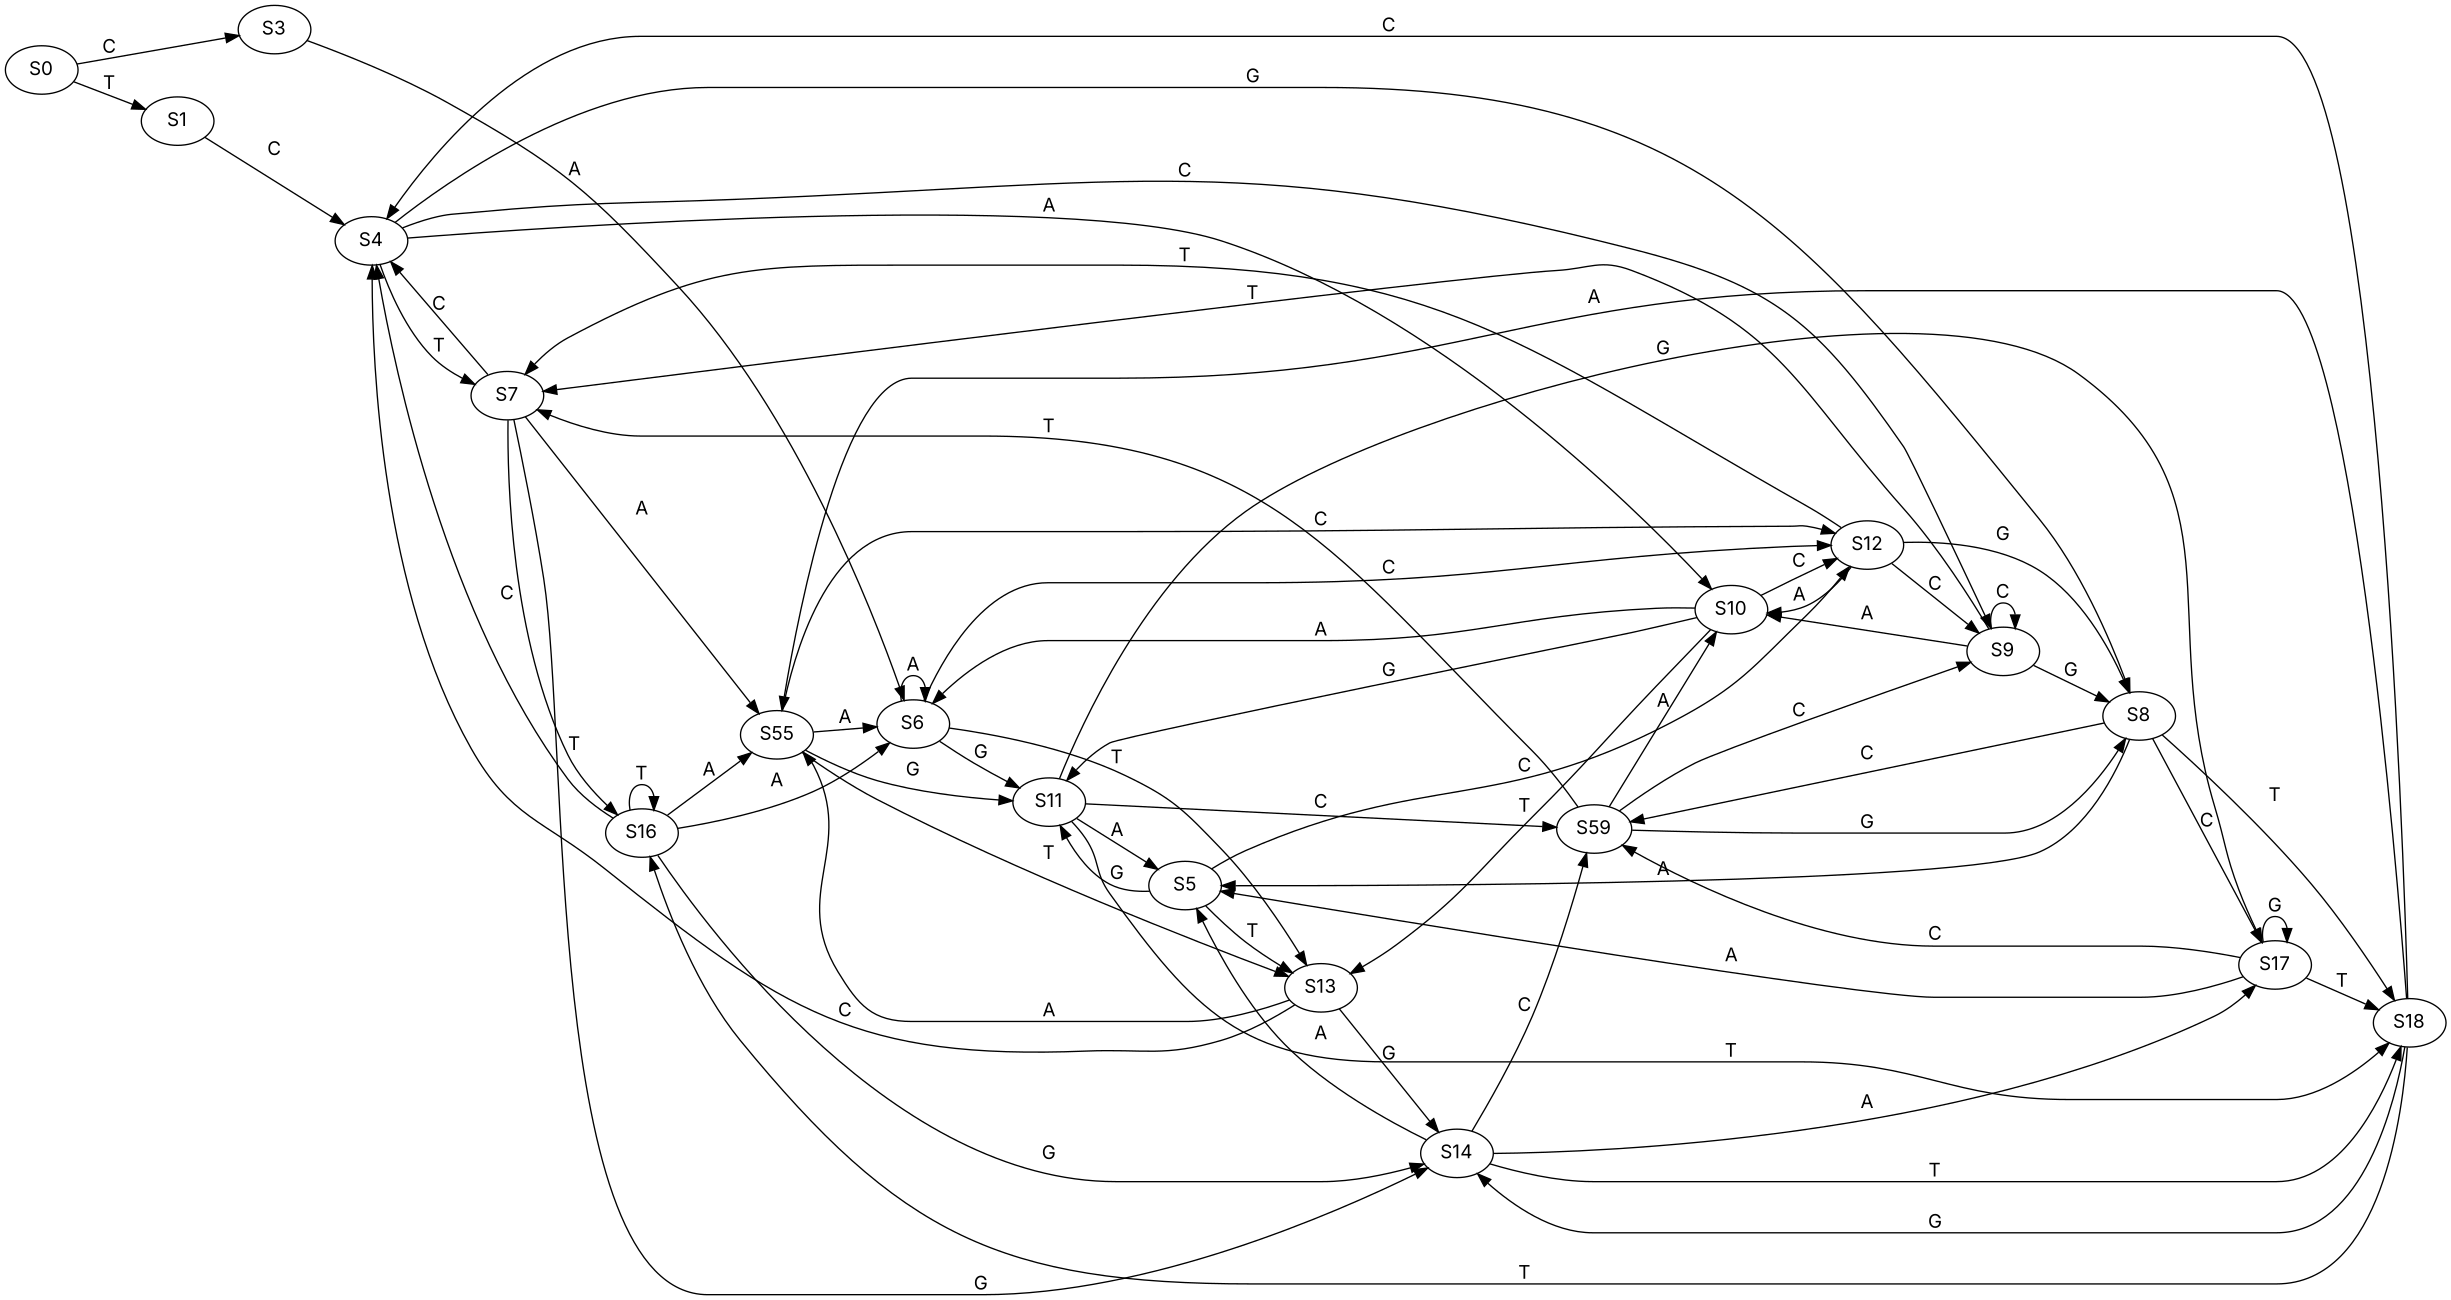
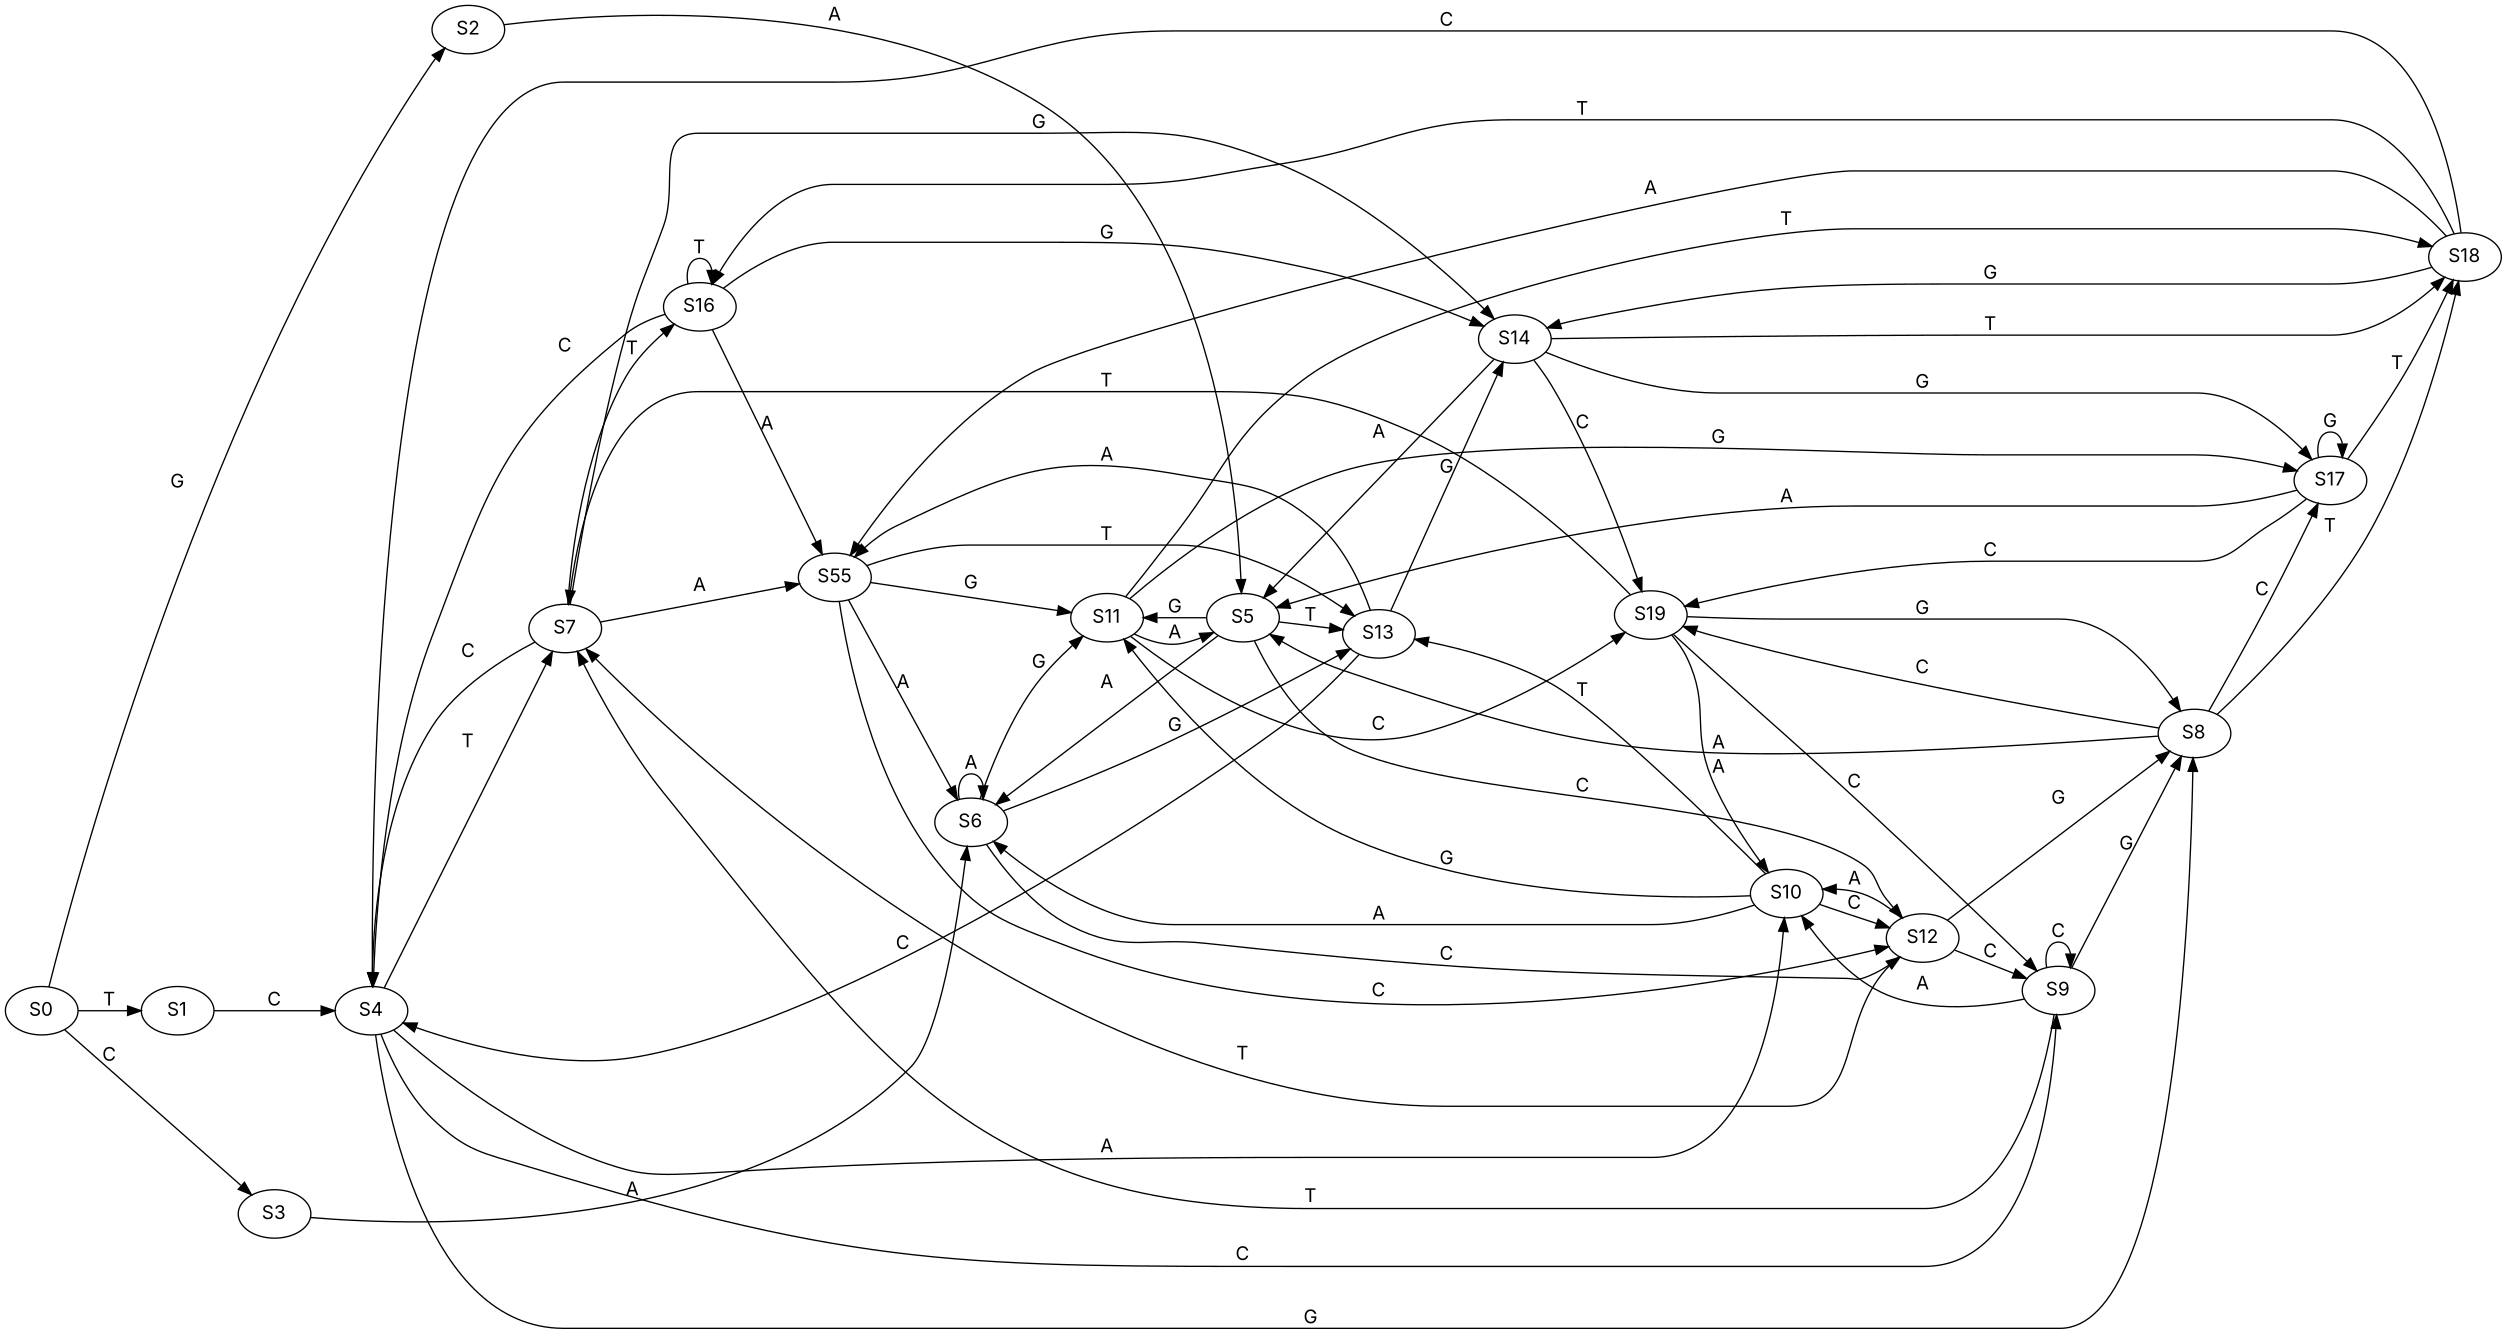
none -> (468, 30)
(1117, 758) -> (1175, 726)
(783, 803) -> (1113, 716)
(1594, 829) -> (1651, 615)
(1867, 1103) -> (1923, 383)
